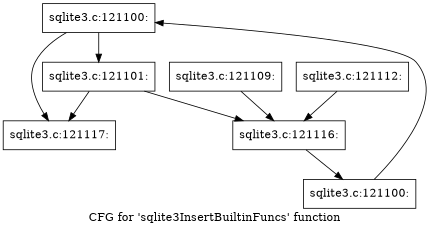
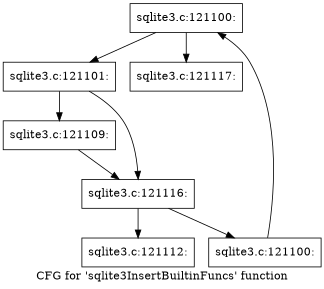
(81, 103) -> (59, 102)
(324, 103) -> (138, 219)
